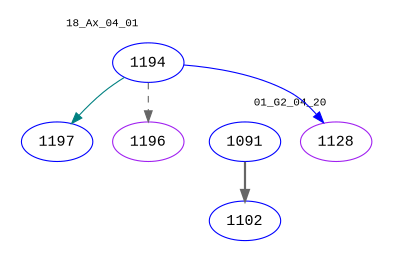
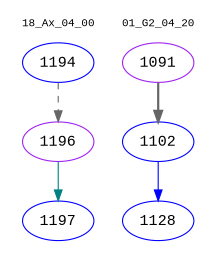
(103, 24) -> (59, 24)
(255, 78) -> (158, 176)
(100, 95) -> (58, 176)
(245, 142) -> (158, 63)
(336, 142) -> (158, 221)
